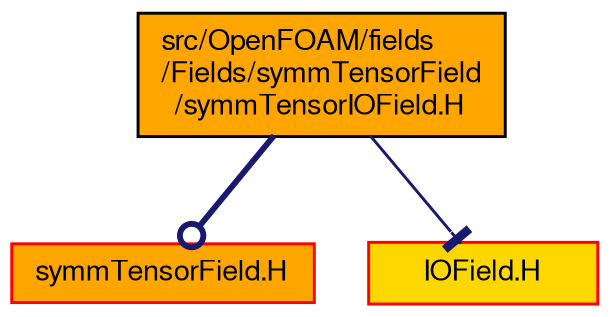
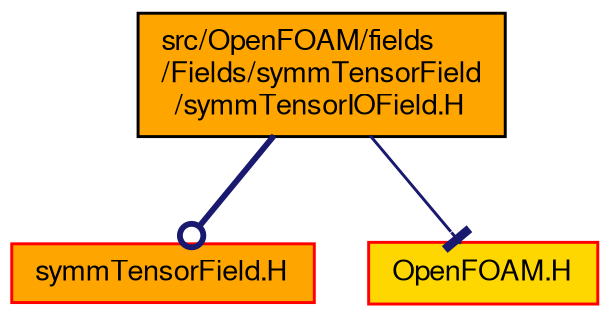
(483, 273) -> (483, 273)
